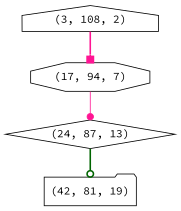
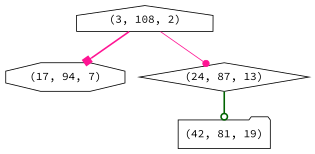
(90, 103) -> (182, 47)
